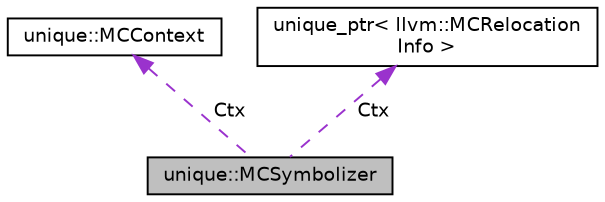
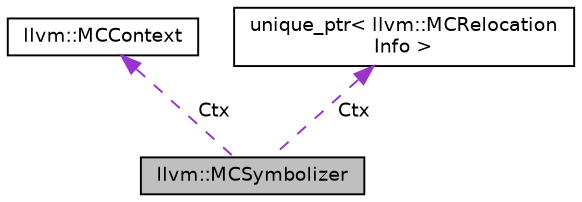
(115, 37) -> (103, 37)
(270, 176) -> (253, 176)
